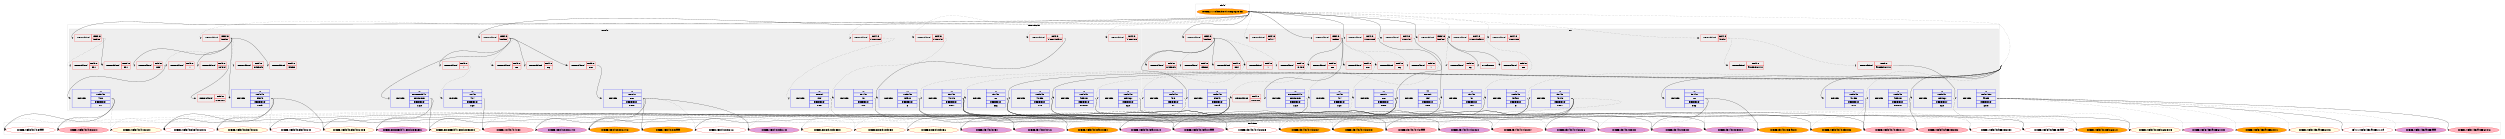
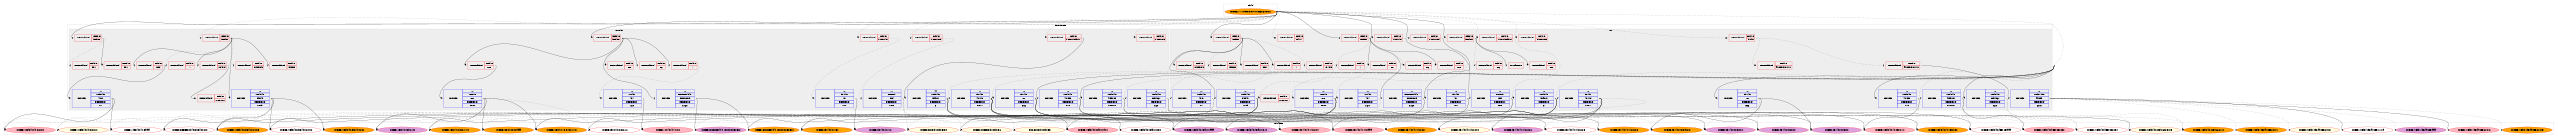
(30, 130) -> (137, 130)
(243, 130) -> (349, 130)
(296, 130) -> (190, 130)
(349, 130) -> (243, 130)
(455, 130) -> (774, 130)
(562, 130) -> (455, 130)
(615, 130) -> (562, 130)
(721, 130) -> (615, 130)
(880, 130) -> (1040, 130)
(934, 130) -> (987, 130)
(987, 130) -> (827, 130)
(1040, 130) -> (880, 130)
none -> (1093, 130)
(1093, 130) -> (1146, 130)
(1359, 130) -> (1465, 130)
(1465, 130) -> (1624, 130)
(2209, 130) -> (2527, 130)
(2368, 130) -> (2368, 130)
